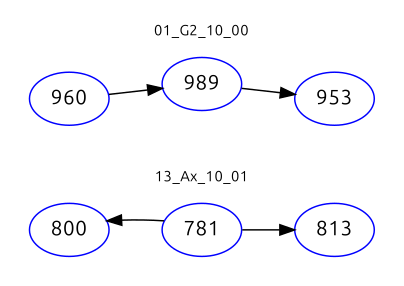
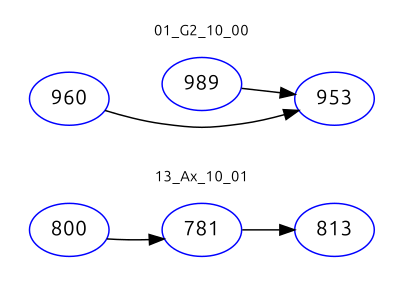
(128, 92) -> (194, 127)
(143, 220) -> (128, 240)
